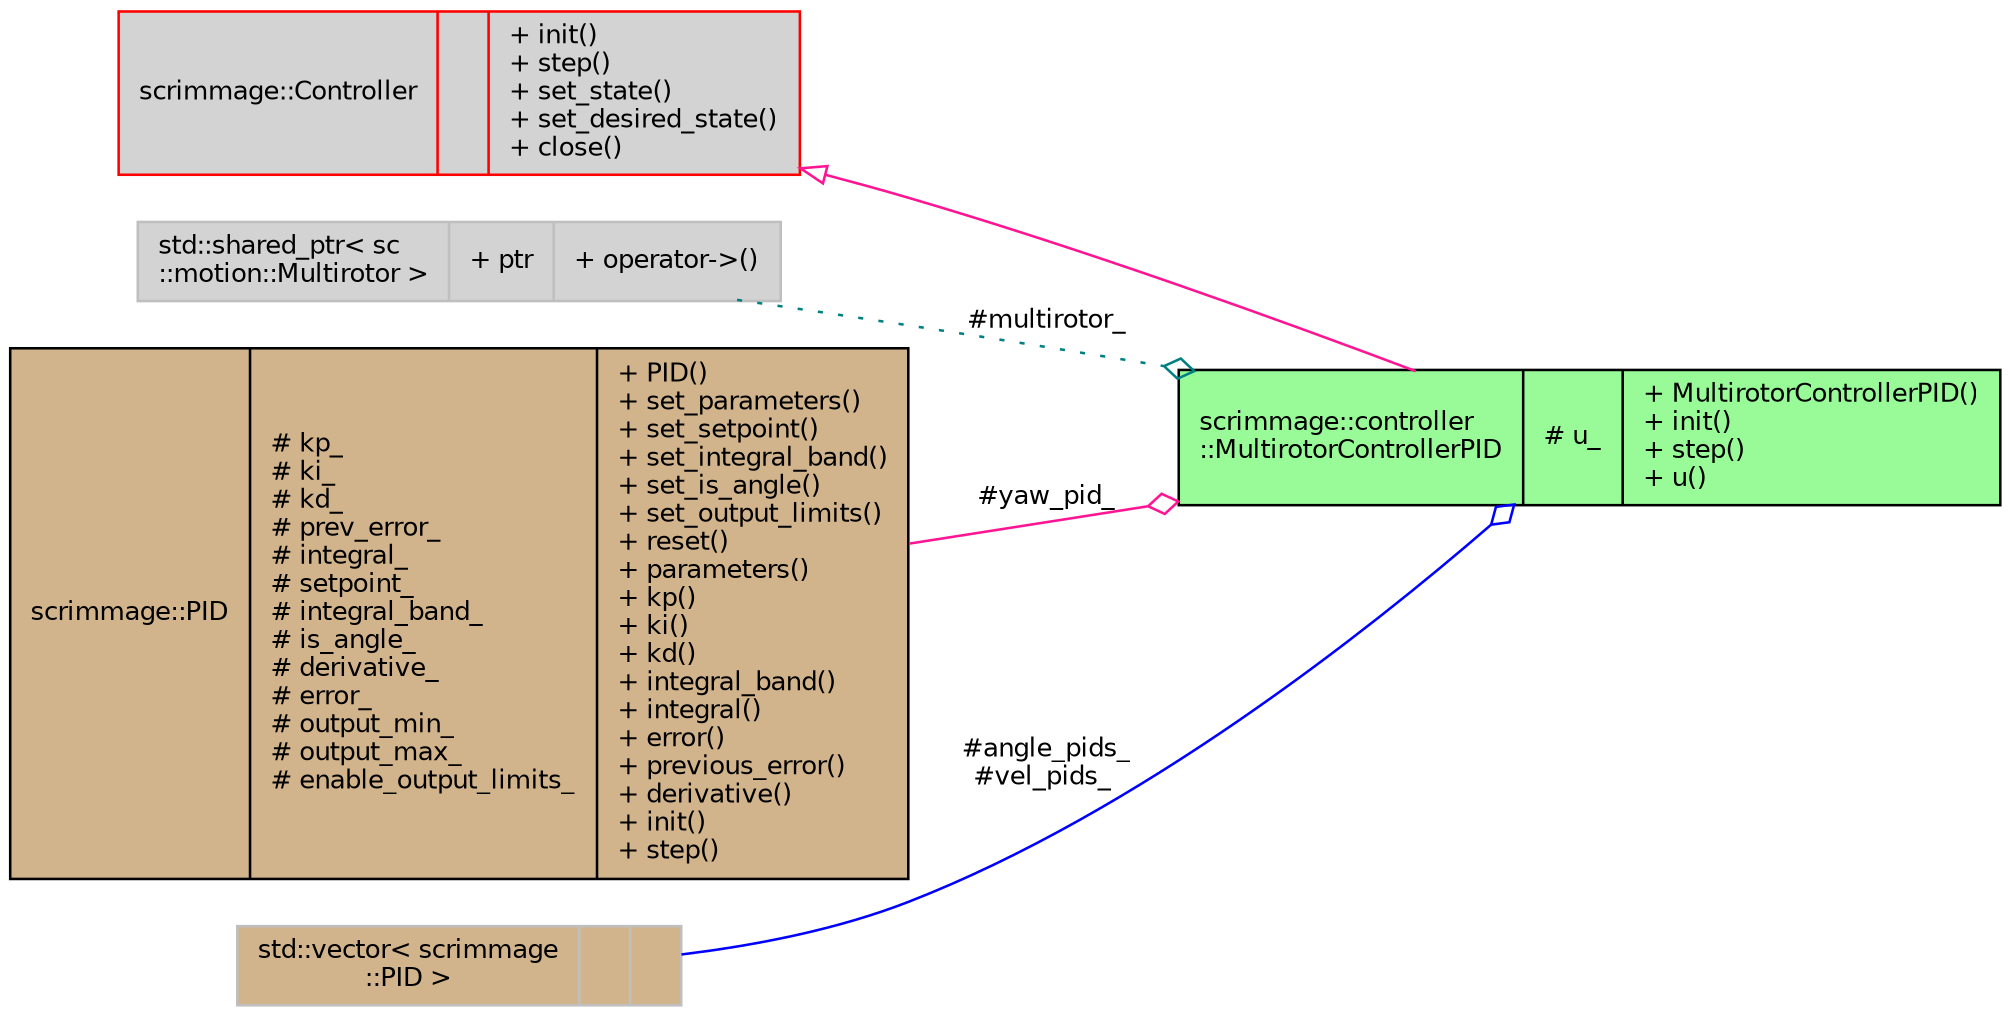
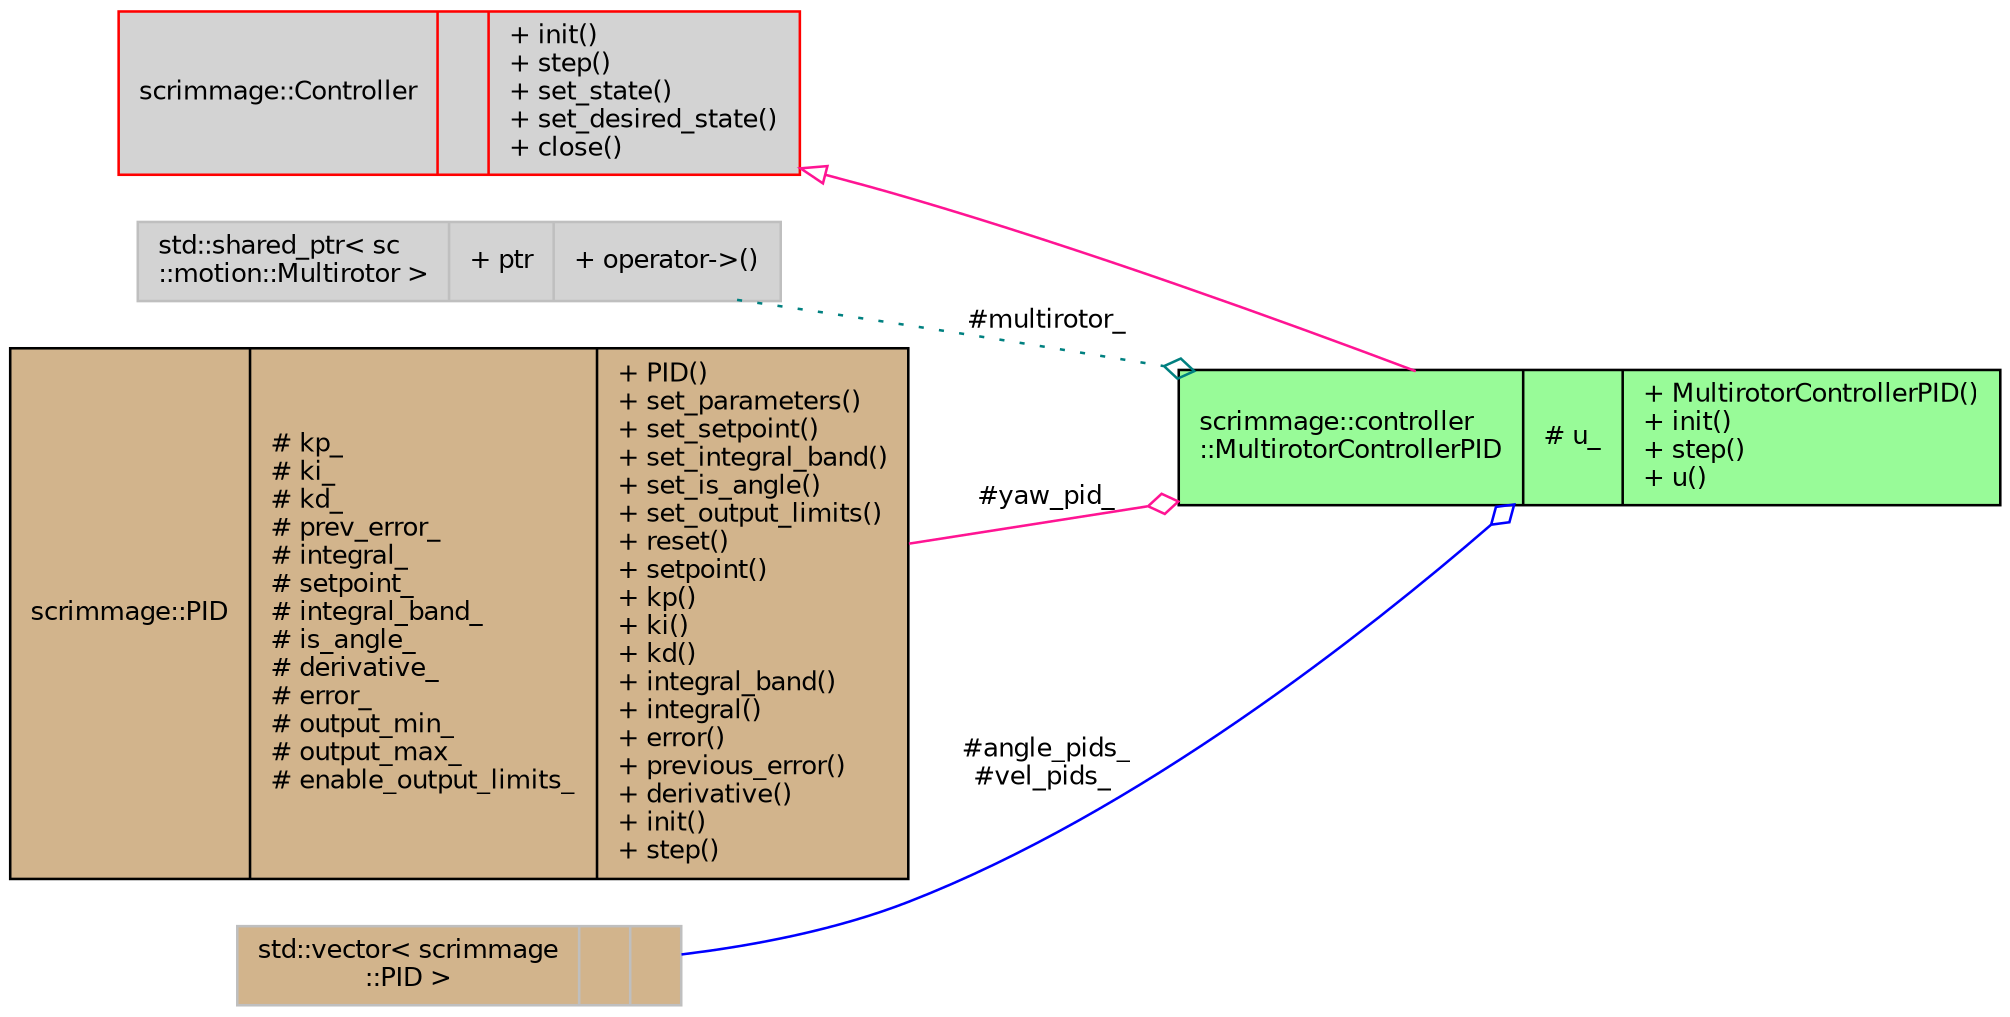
(714, 570) -> (693, 570)
